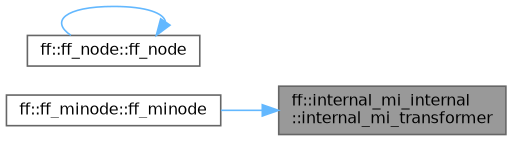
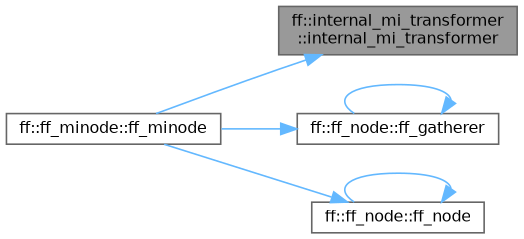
(392, 110) -> (398, 31)
none -> (398, 129)
none -> (248, 171)
